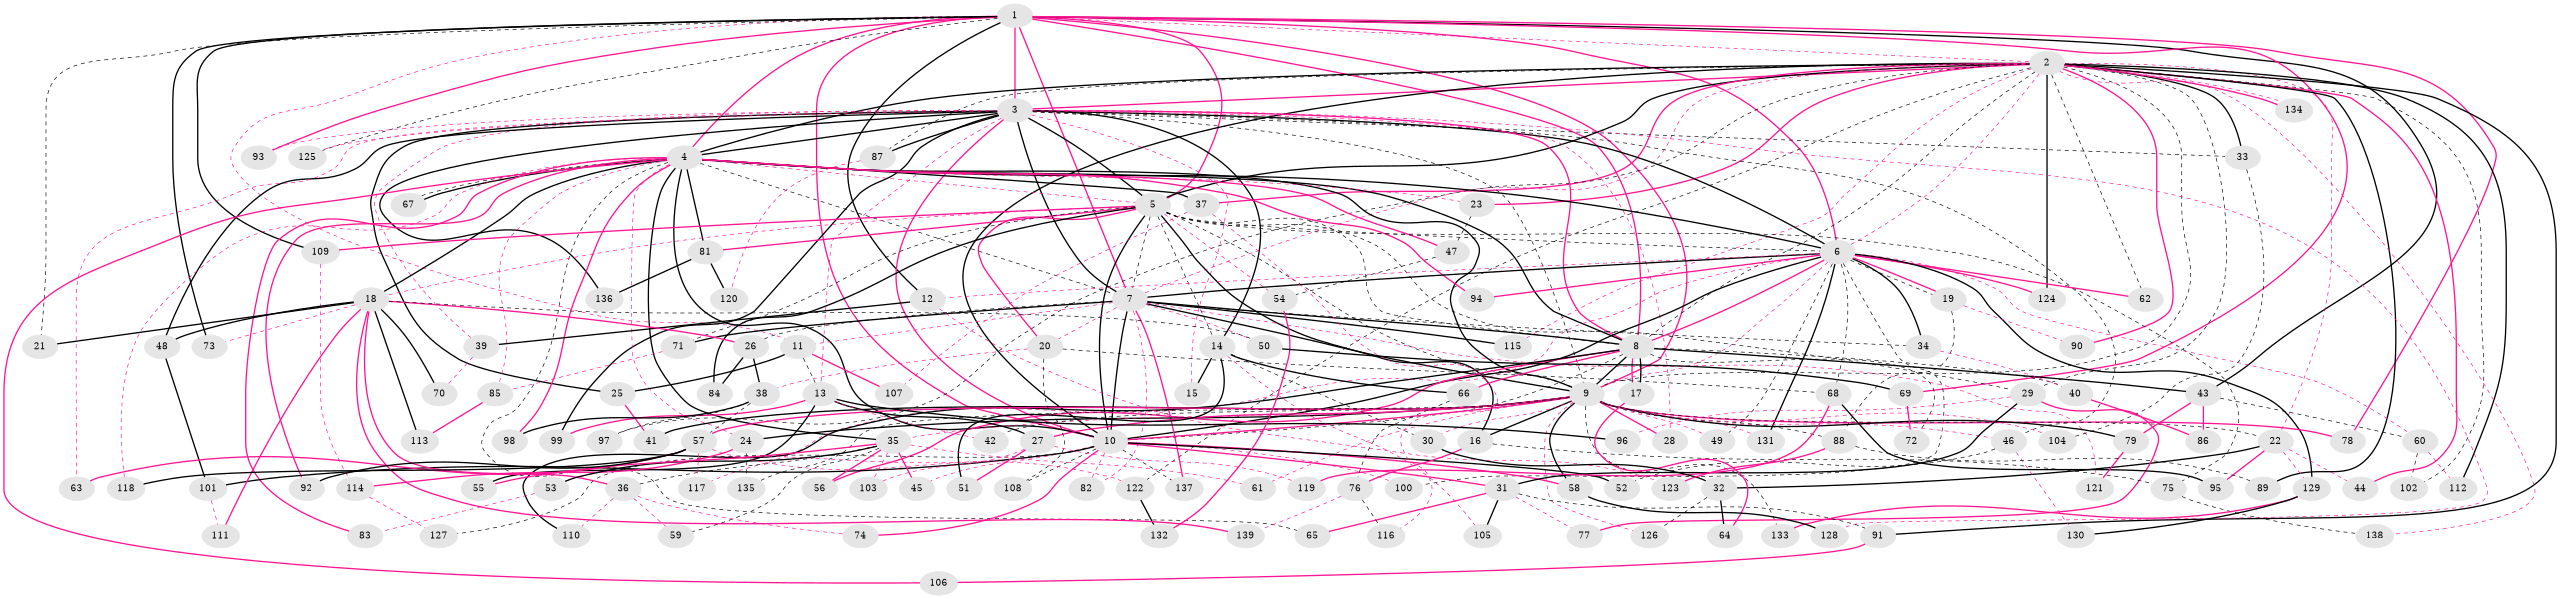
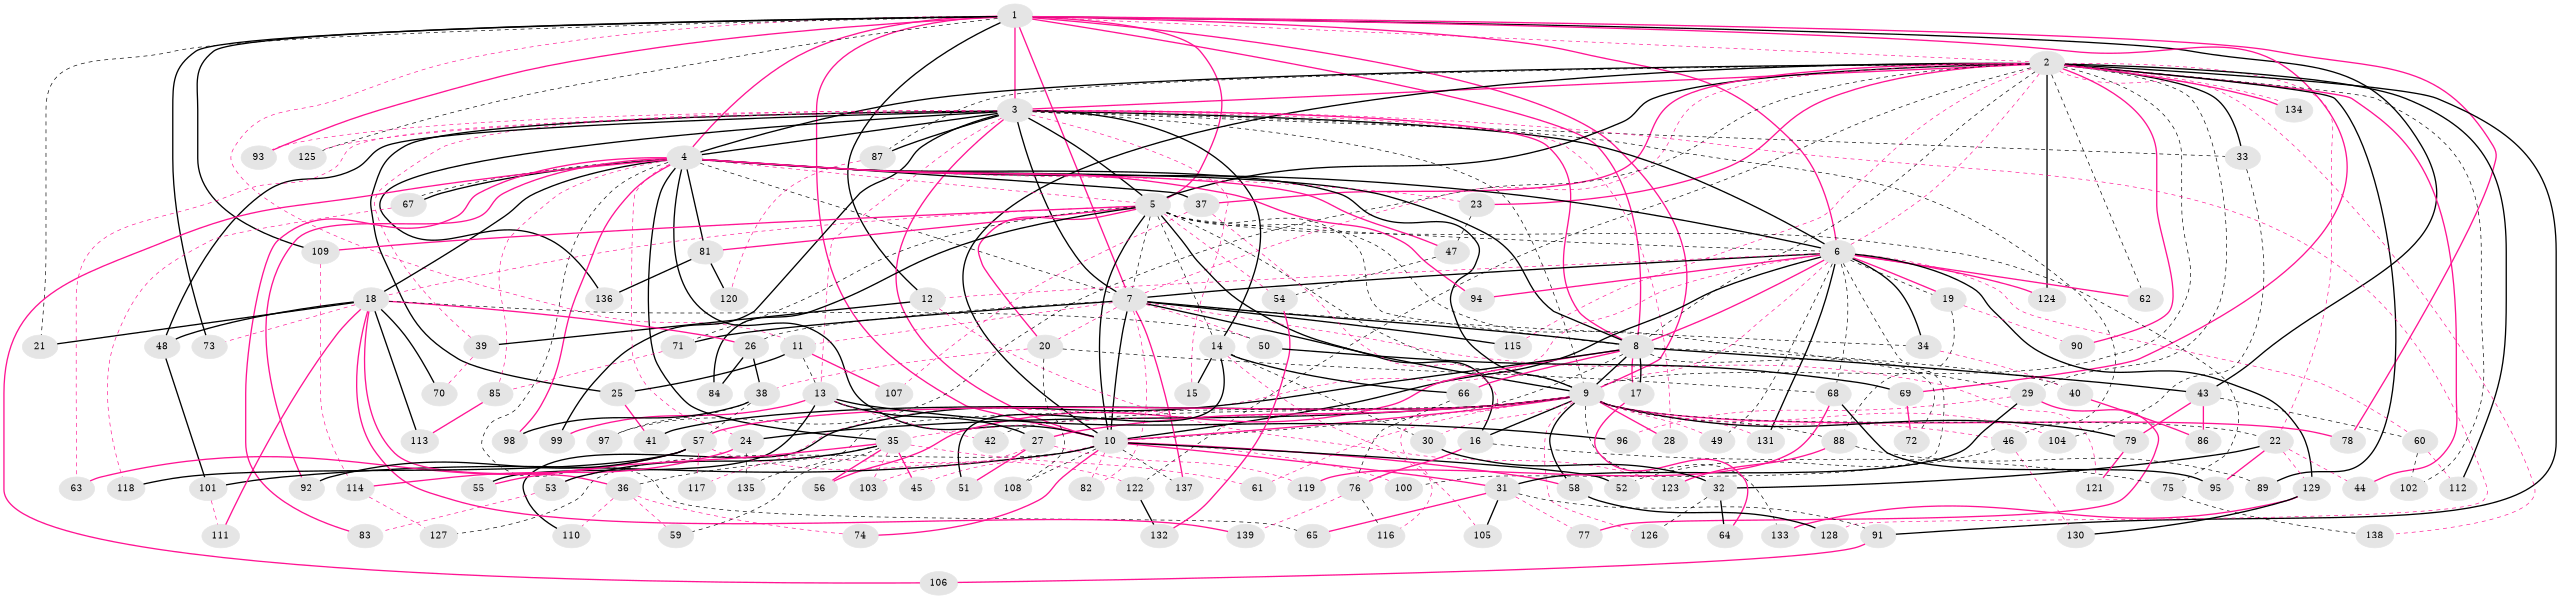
(354, 229) -> (168, 265)
